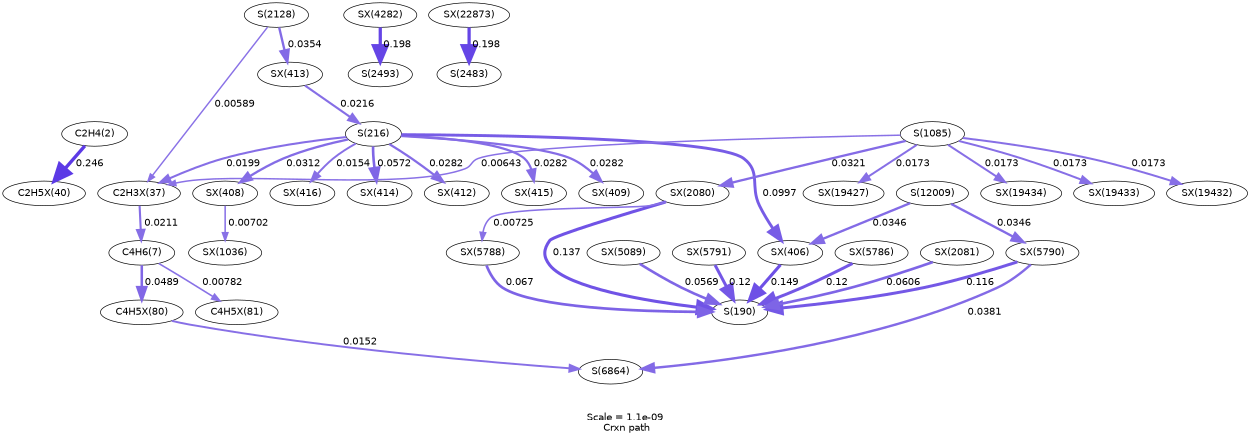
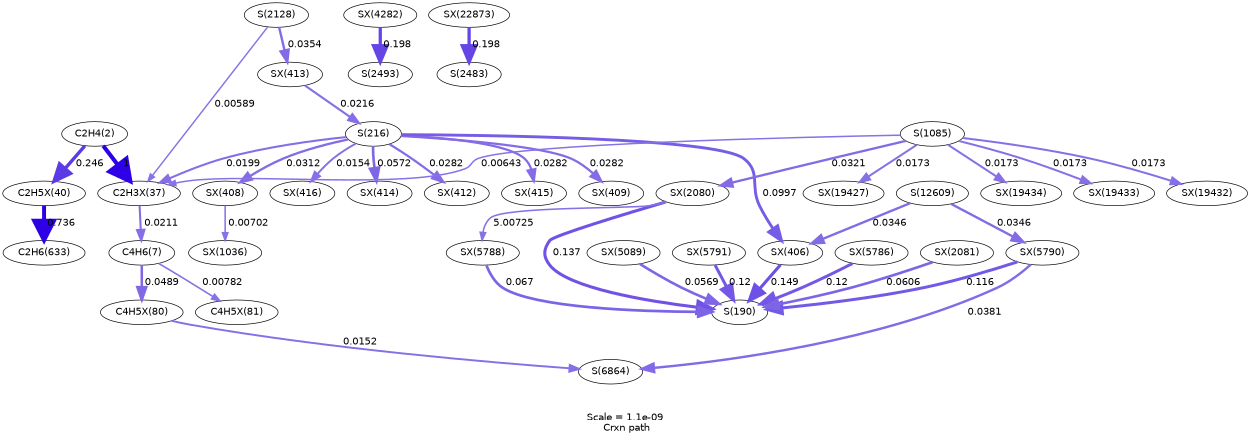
none -> (111, 155)
(932, 193) -> (932, 193)
(512, 223) -> (512, 223)
none -> (44, 253)
